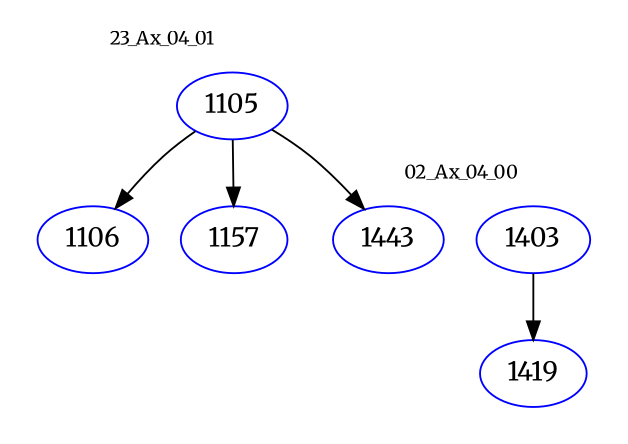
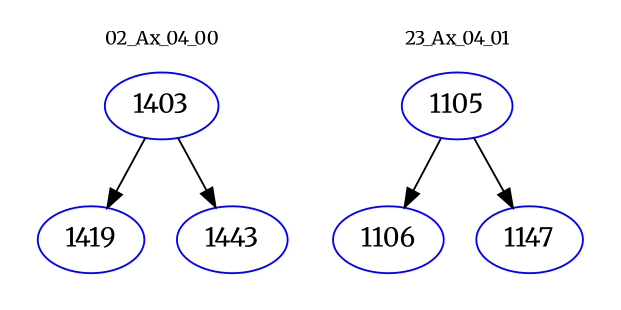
(330, 173) -> (192, 164)
(234, 240) -> (530, 240)
